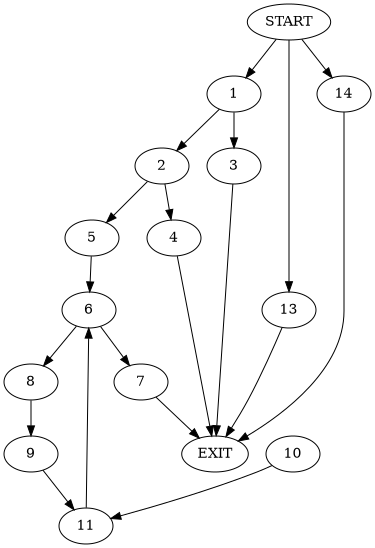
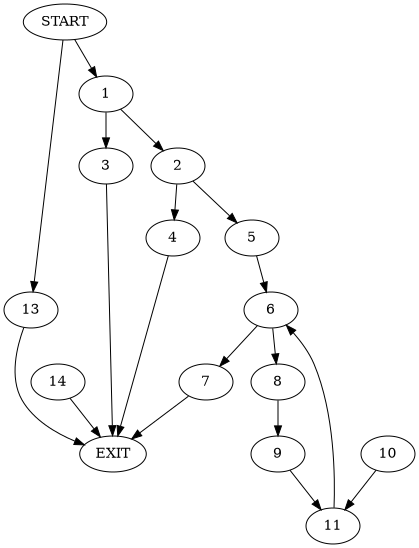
(314, 55) -> none
